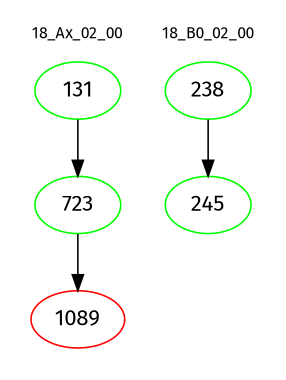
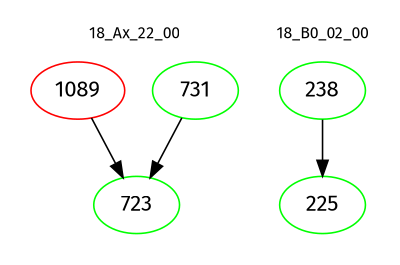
(78, 34) -> (135, 34)
(78, 91) -> (195, 91)
(208, 205) -> (323, 205)
(78, 254) -> (103, 141)
